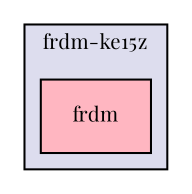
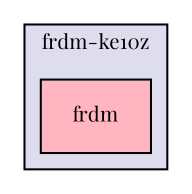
(96, 44) -> (96, 44)
